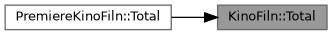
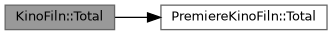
(188, 17) -> (131, 17)
